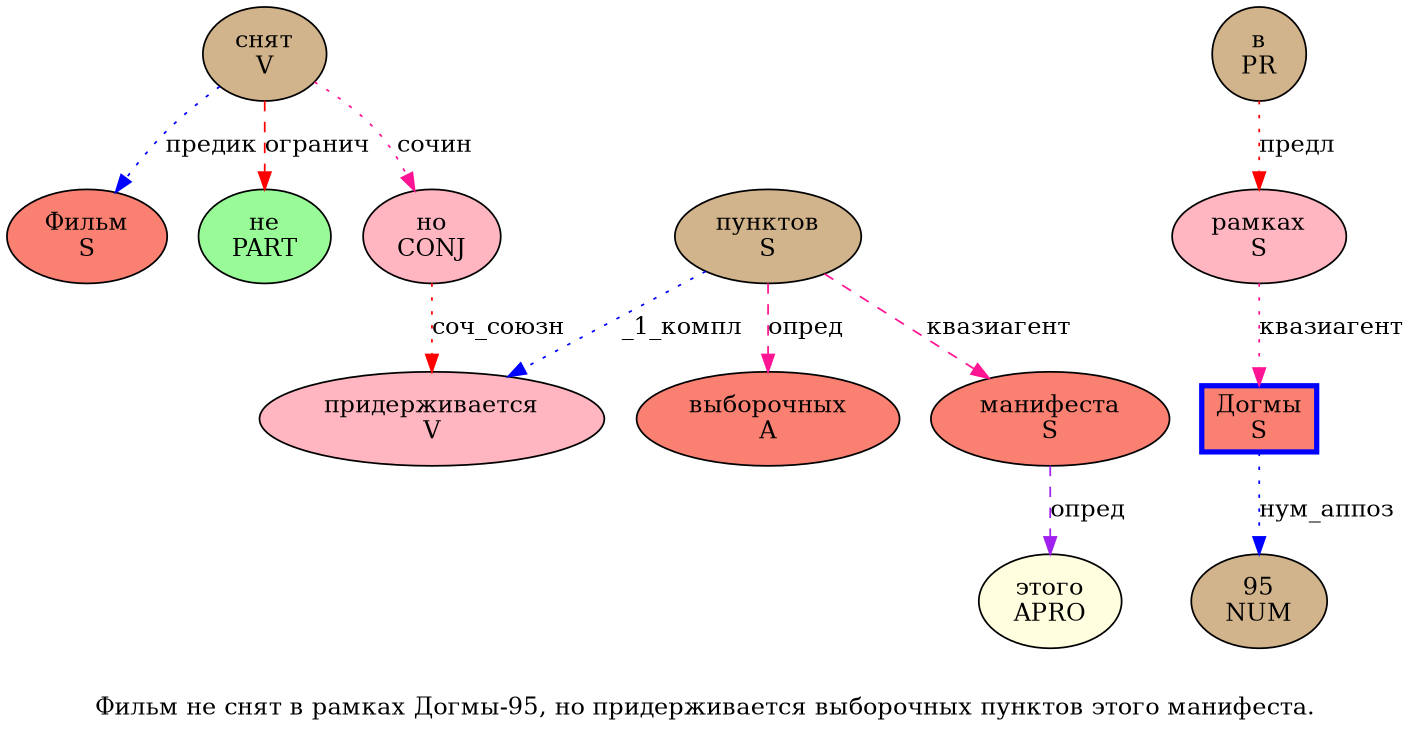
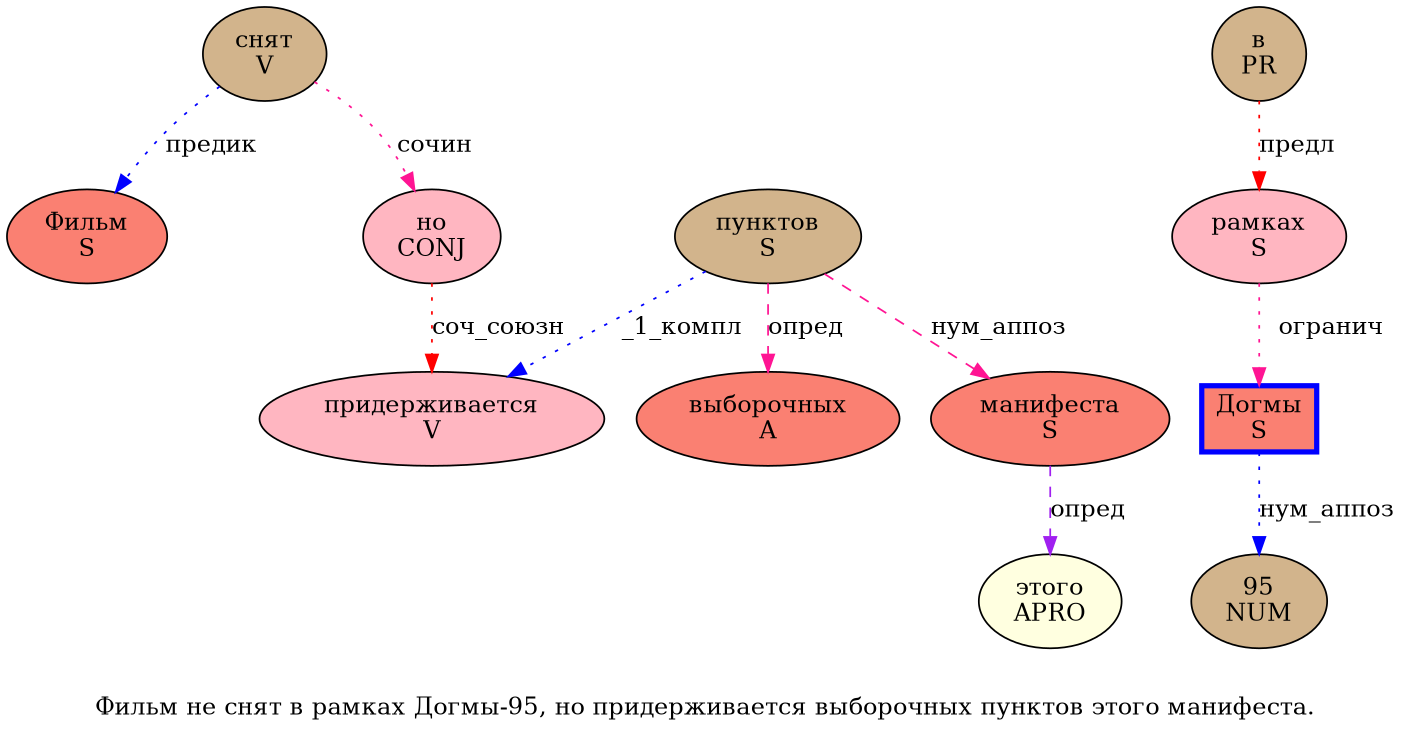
(265, 236) -> none
(999, 328) -> (999, 328)
(1332, 328) -> (1332, 328)
